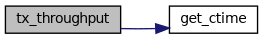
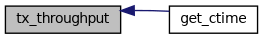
(138, 29) -> (152, 11)
